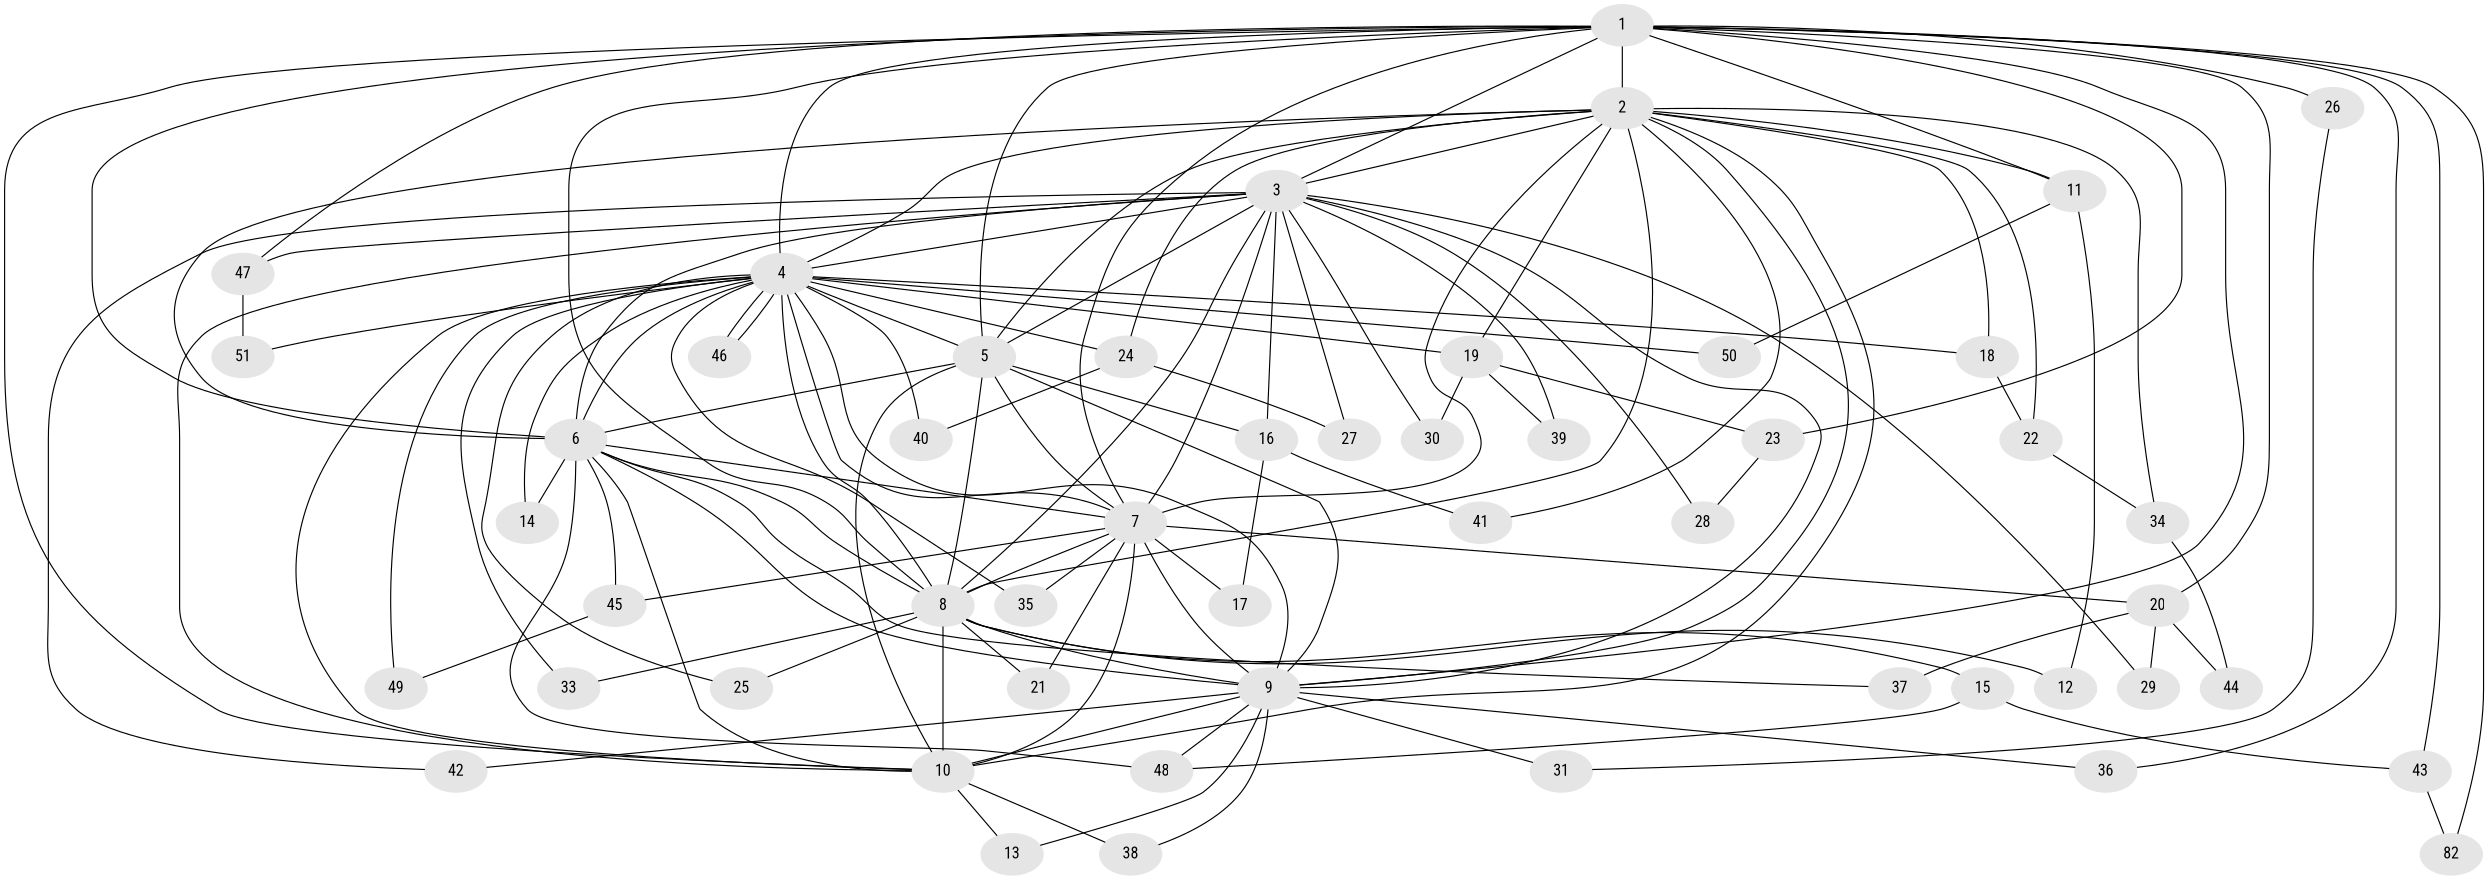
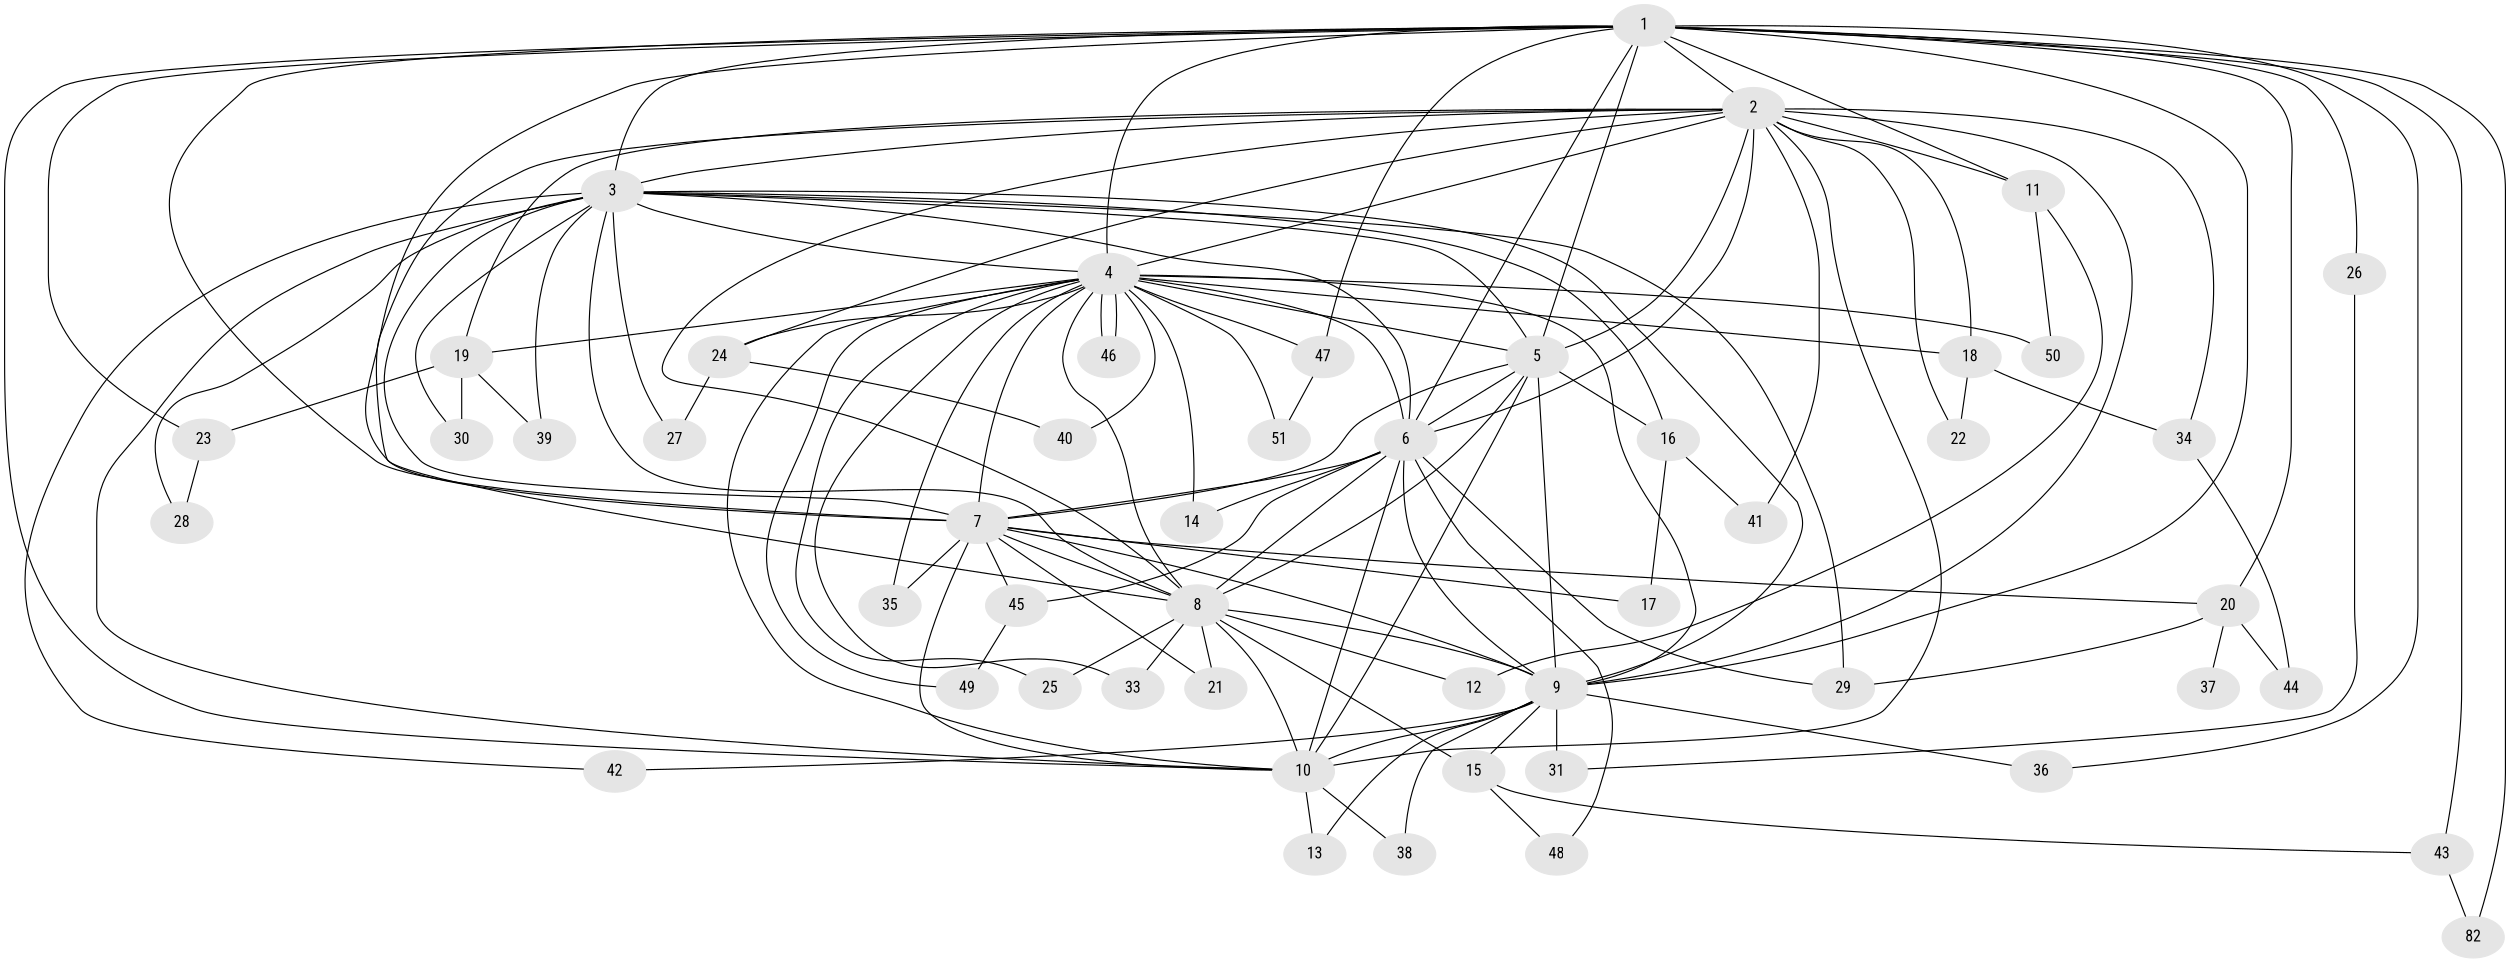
(756, 221) -> (1216, 315)
(2086, 476) -> (2067, 399)
(1373, 668) -> (1593, 615)
(1210, 734) -> (1515, 730)
